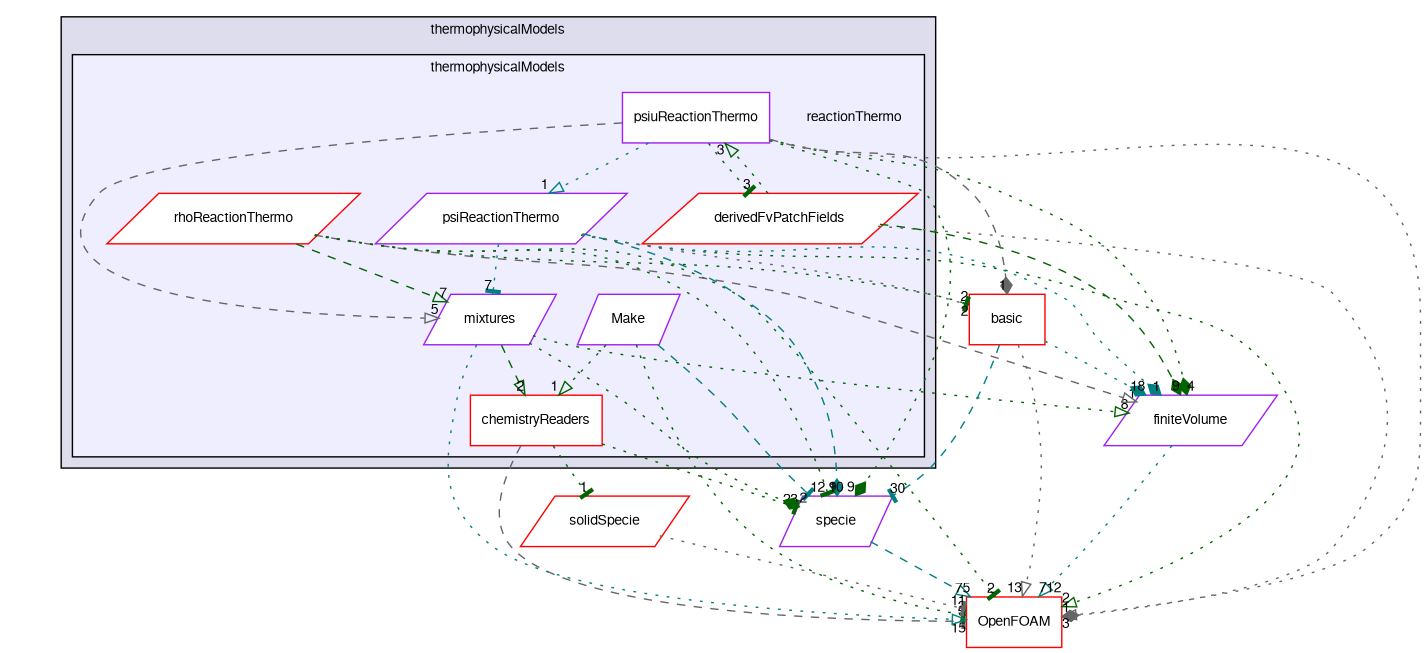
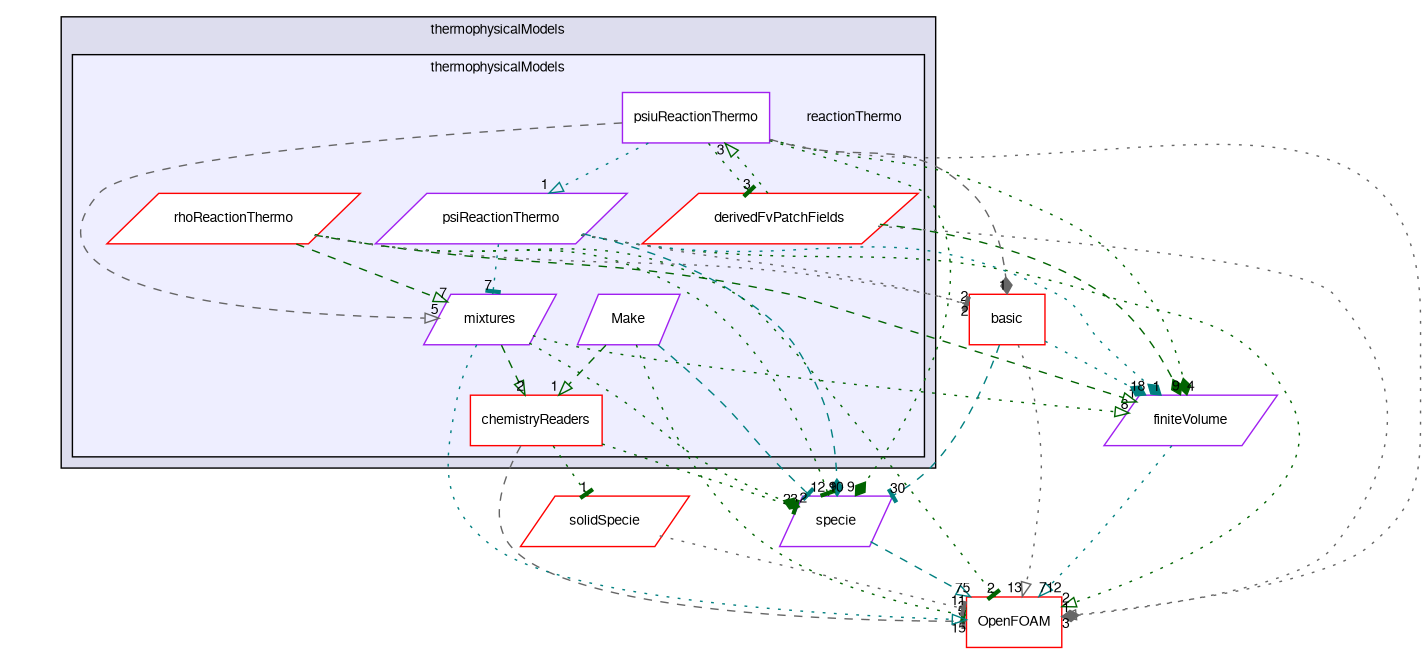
(704, 266) -> (704, 266)
(746, 286) -> (746, 286)
(587, 365) -> (587, 365)
